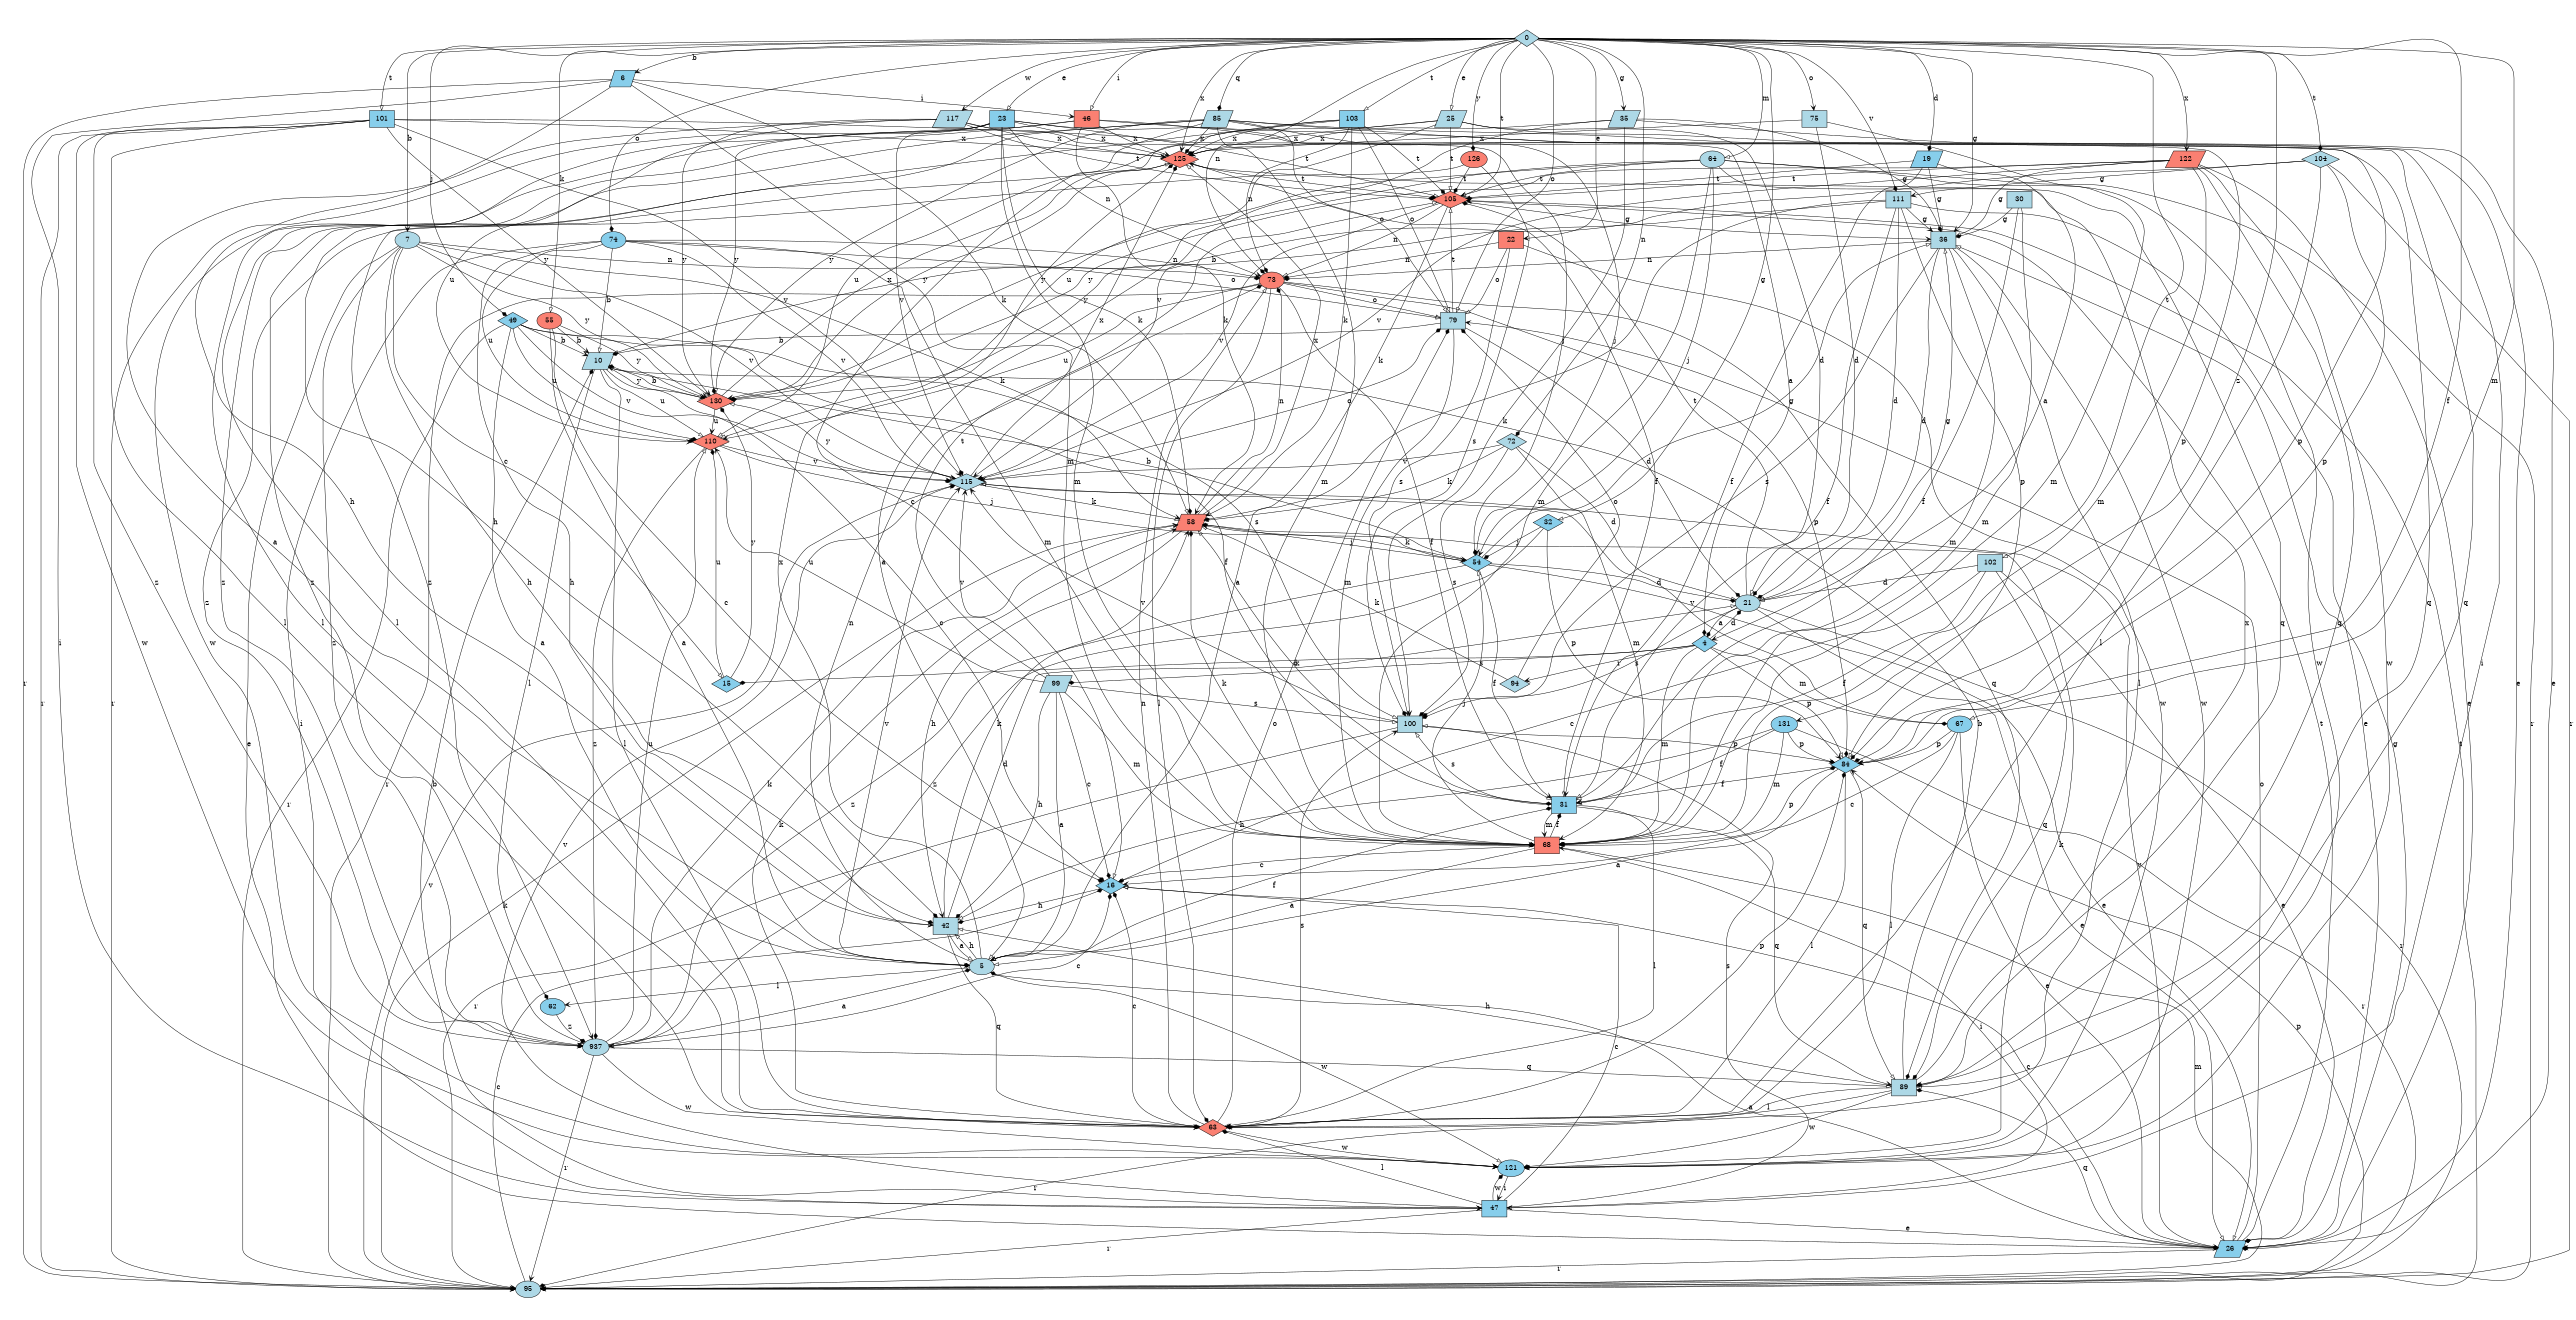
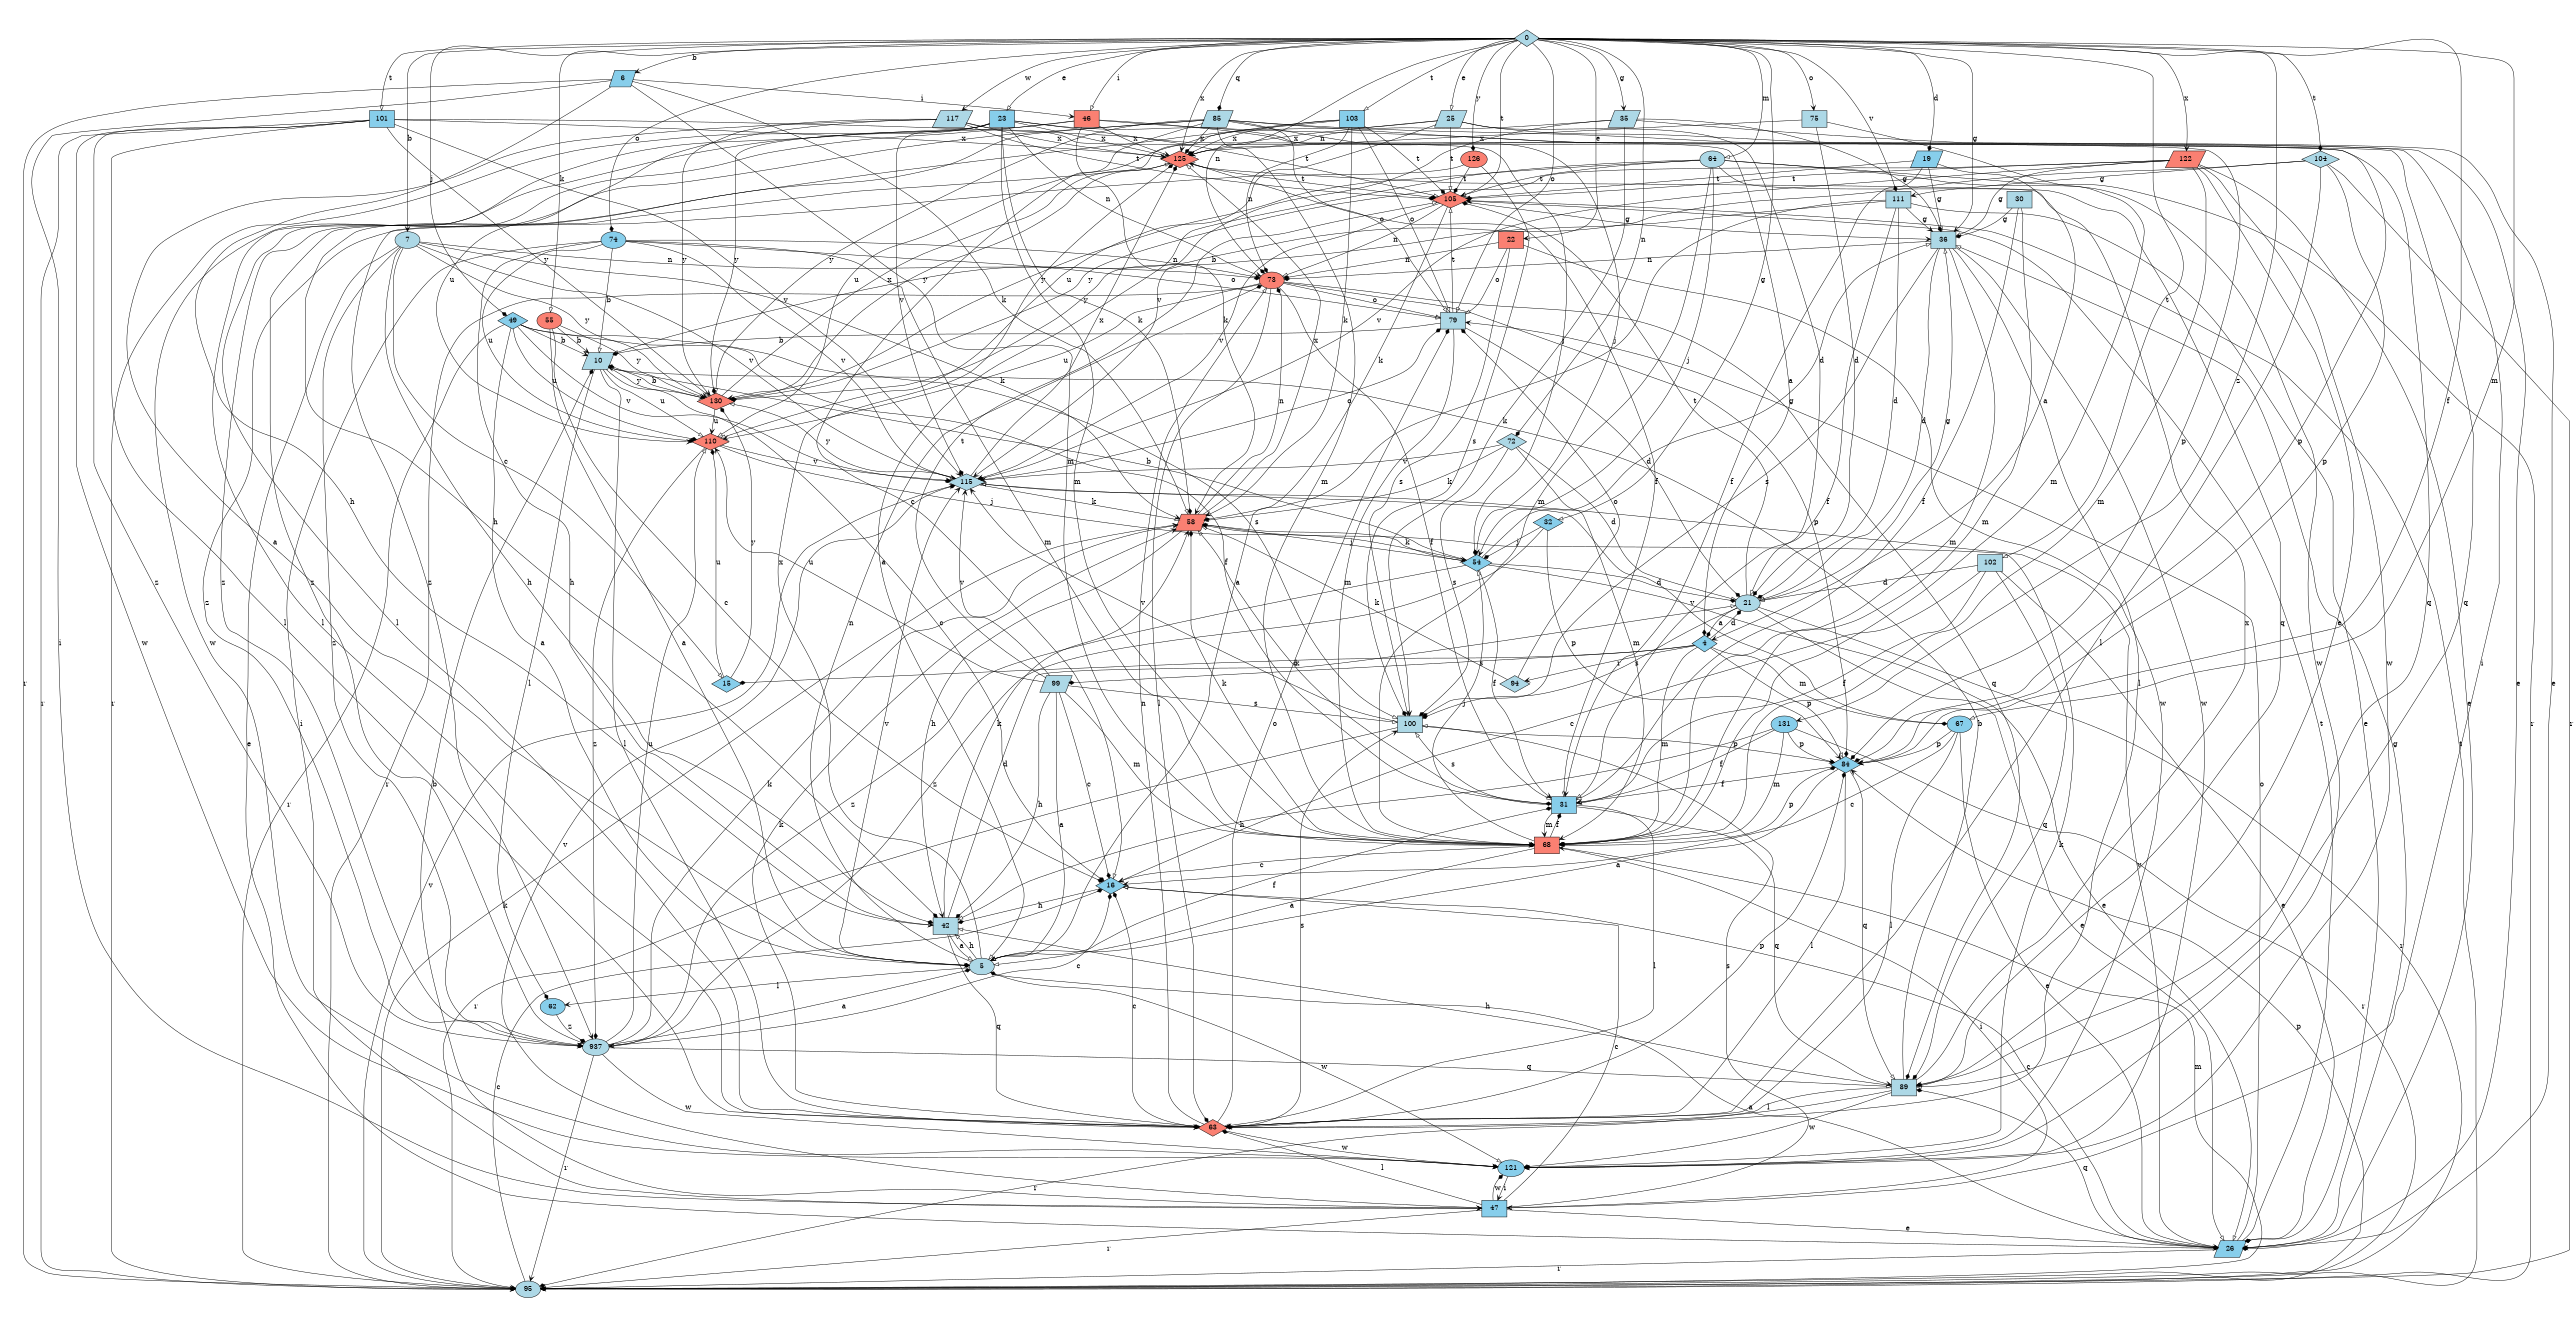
(1323, 139) -> (1323, 139)
(2021, 500) -> none
(2340, 623) -> (2340, 623)
(1328, 857) -> (1328, 857)
(307, 1018) -> (307, 1018)
